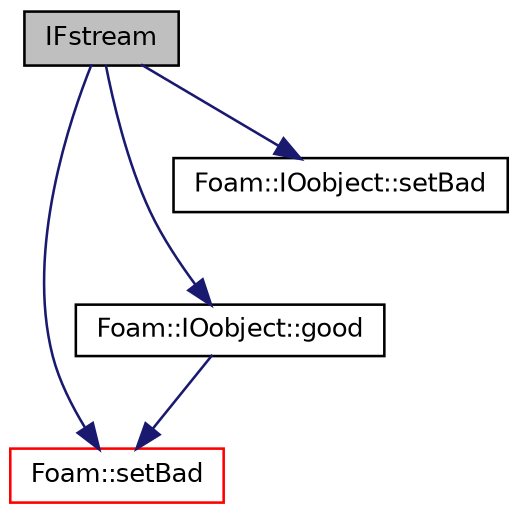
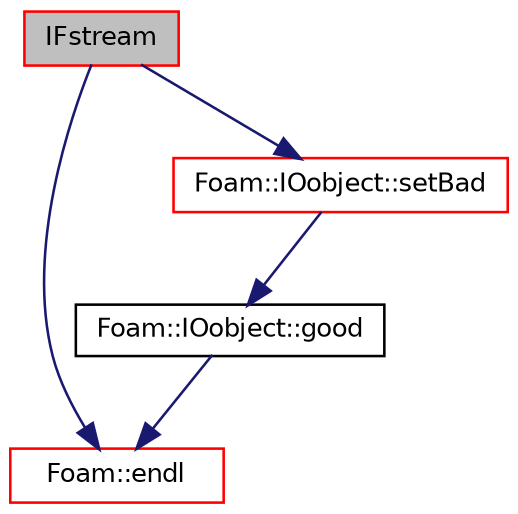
(102, 39) -> (102, 39)
(137, 181) -> (293, 248)
(341, 185) -> (341, 185)
(117, 476) -> (117, 476)
